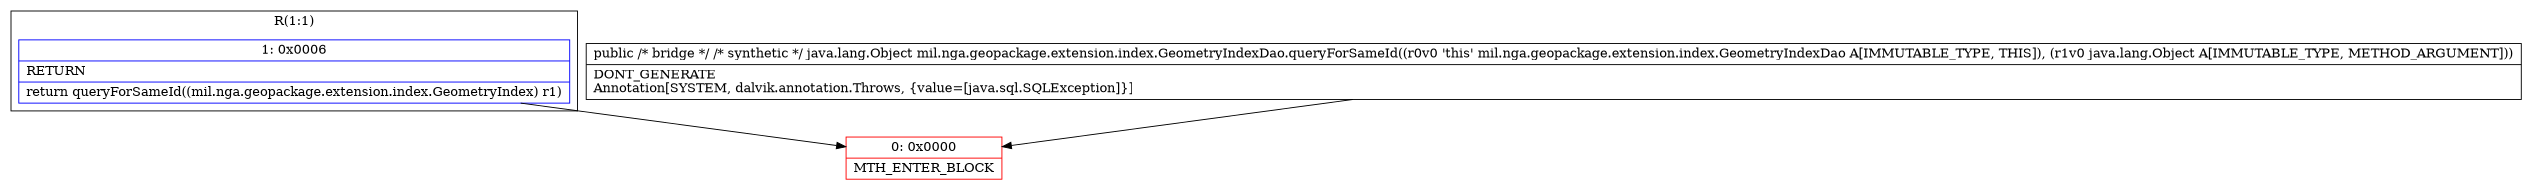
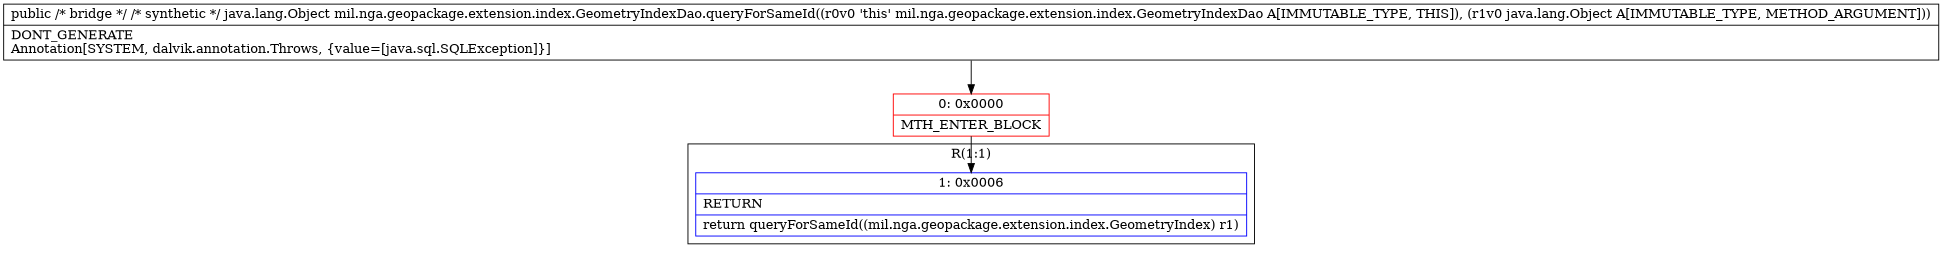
(679, 124) -> (971, 150)
